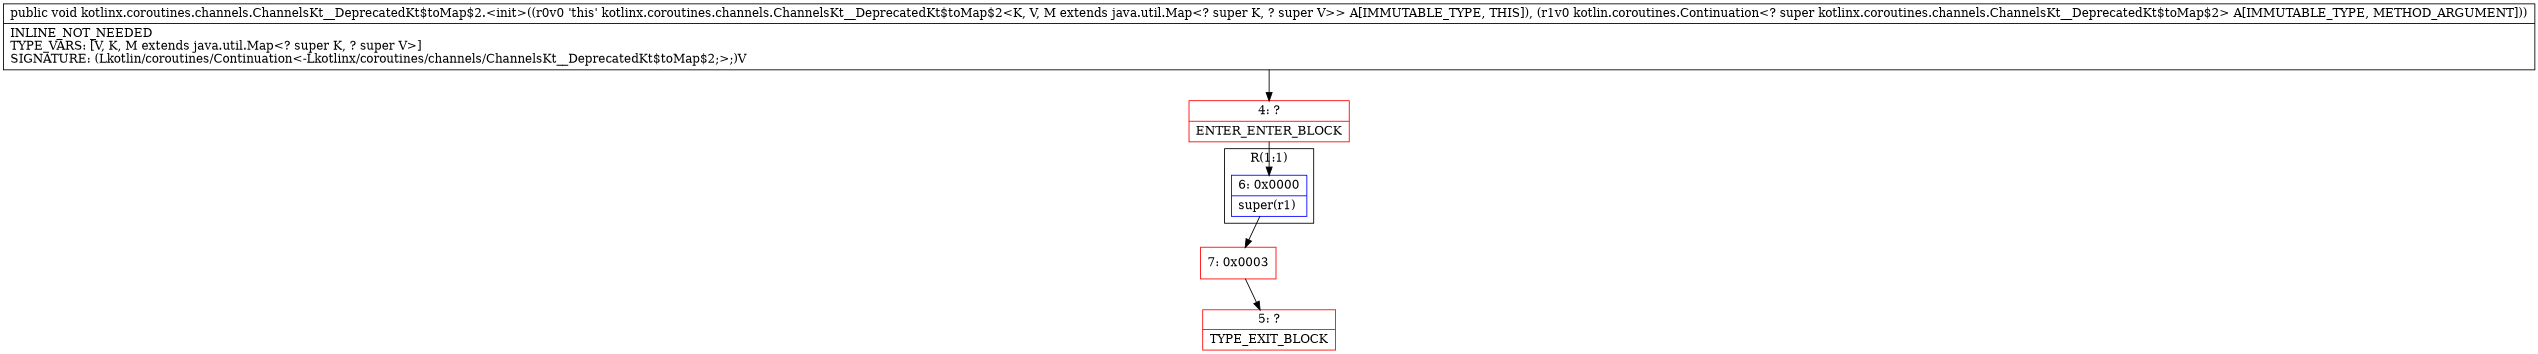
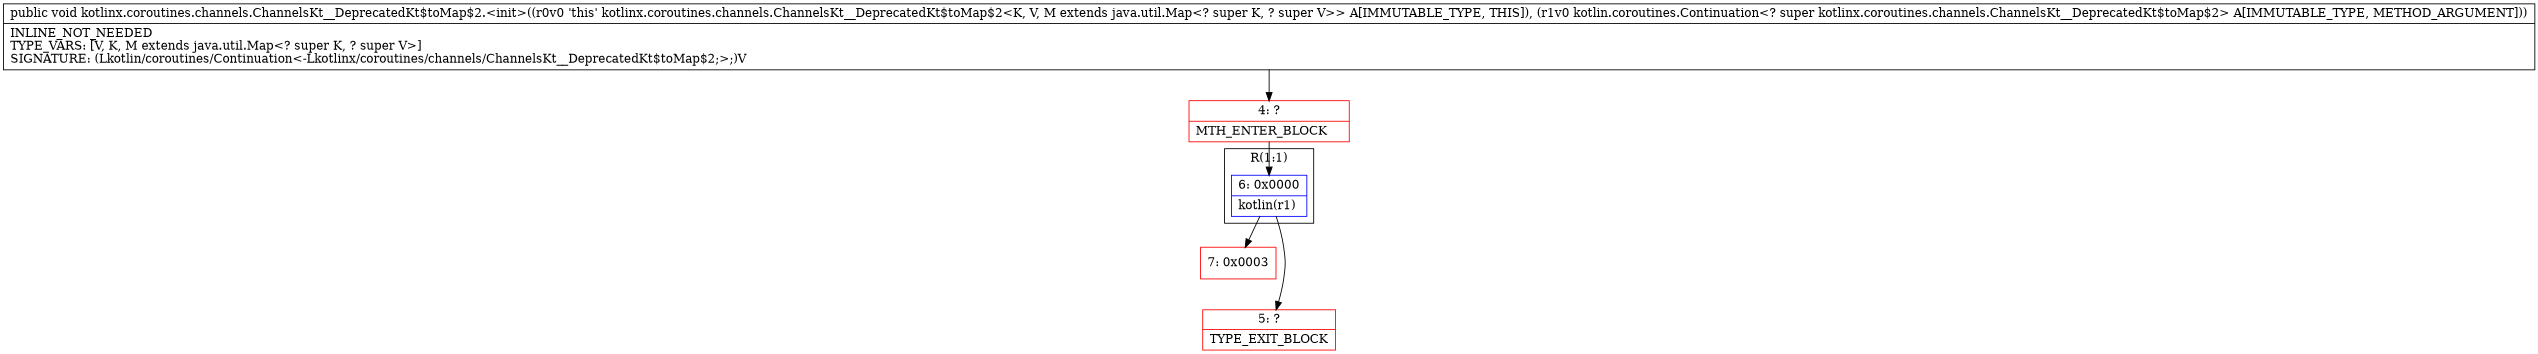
(1269, 131) -> (1262, 131)
(1267, 206) -> (1267, 206)
(1251, 291) -> (1285, 259)
